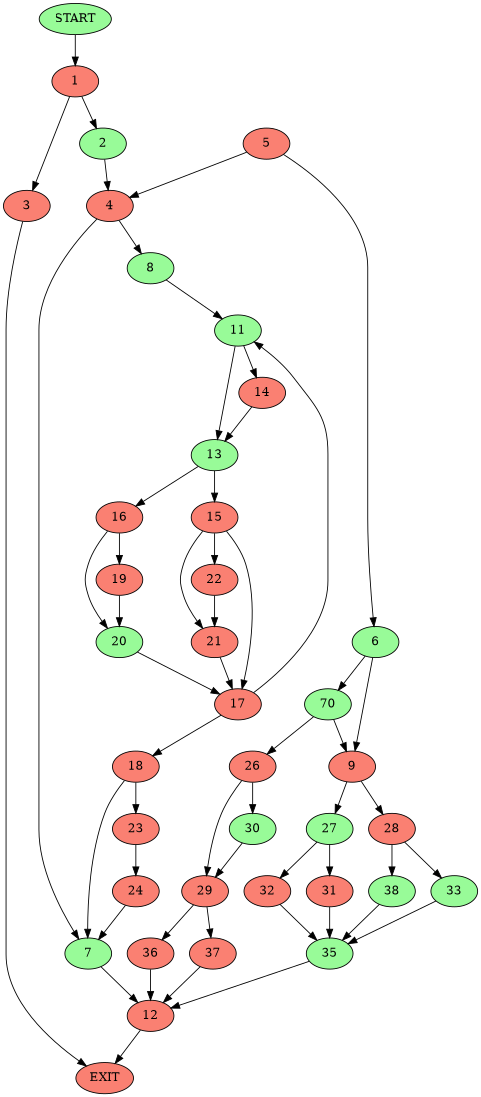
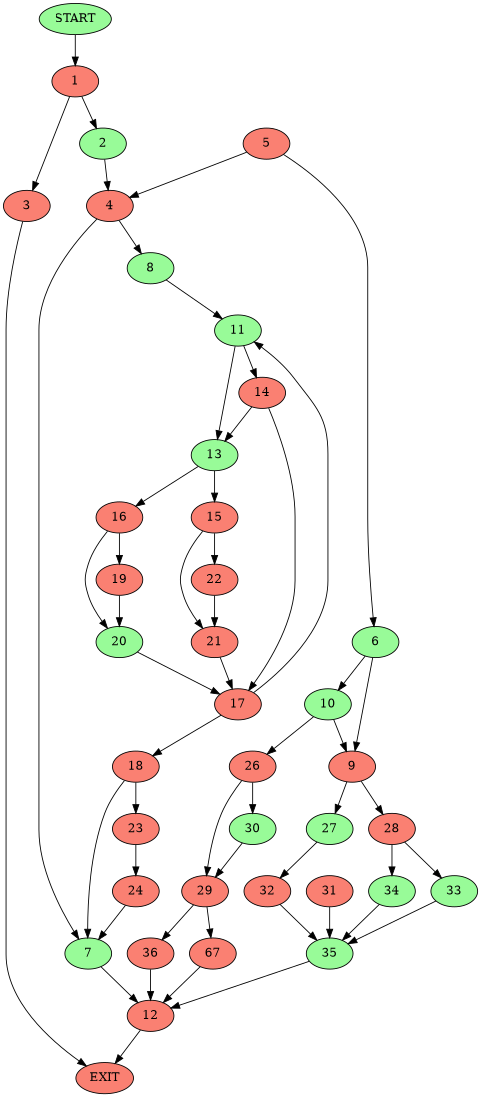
(252, 603) -> (295, 549)
(328, 704) -> (328, 704)
(330, 856) -> none
(392, 891) -> (392, 891)
(213, 954) -> (213, 954)
